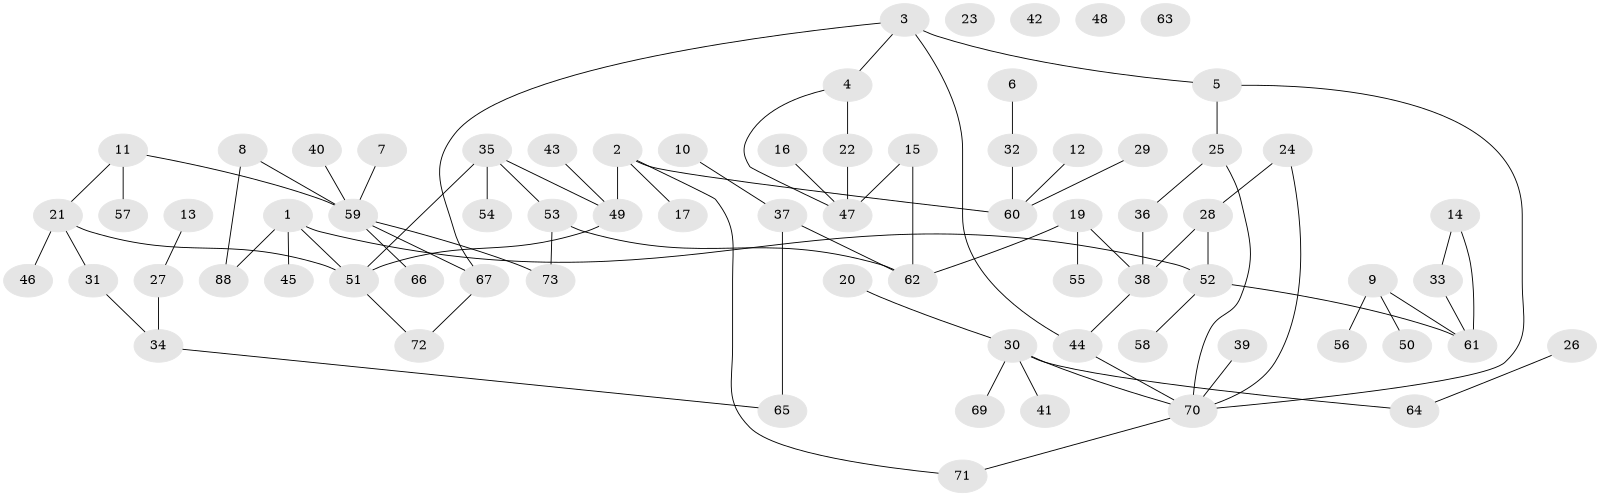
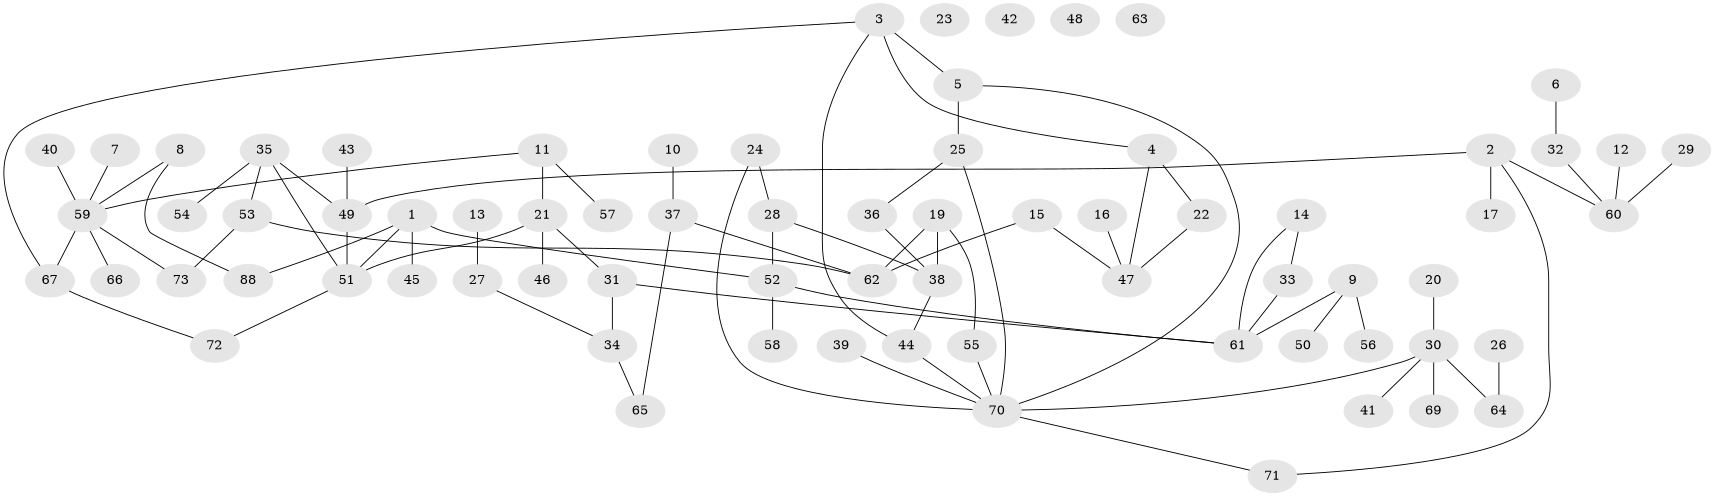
none -> (910, 315)
none -> (985, 379)
